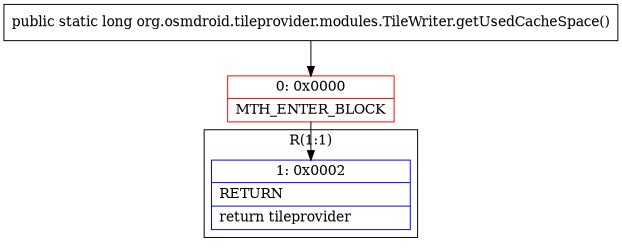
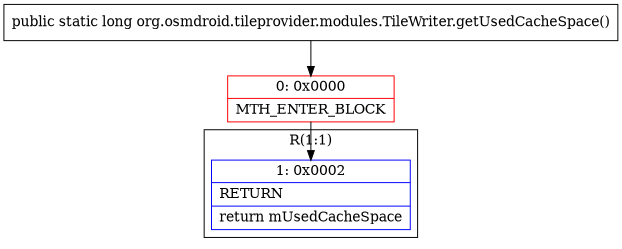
(285, 217) -> (311, 217)
